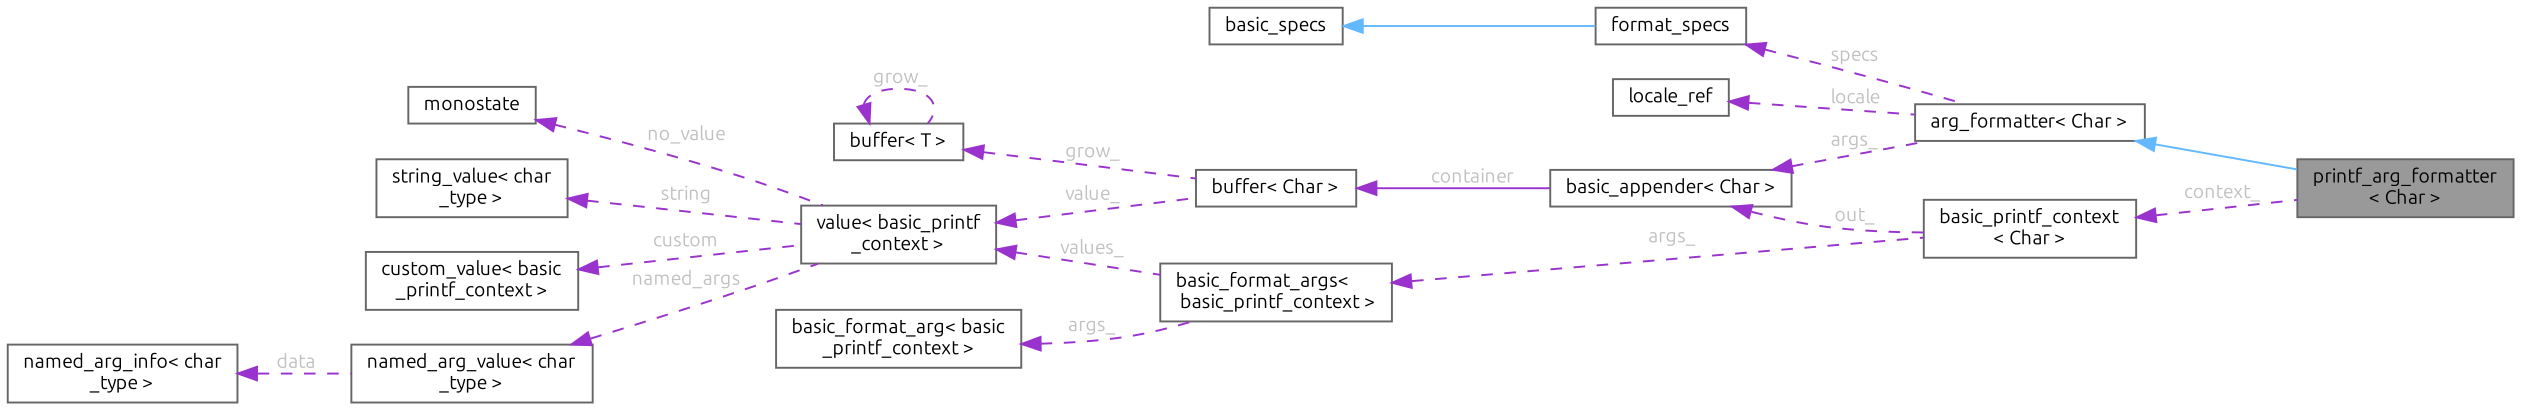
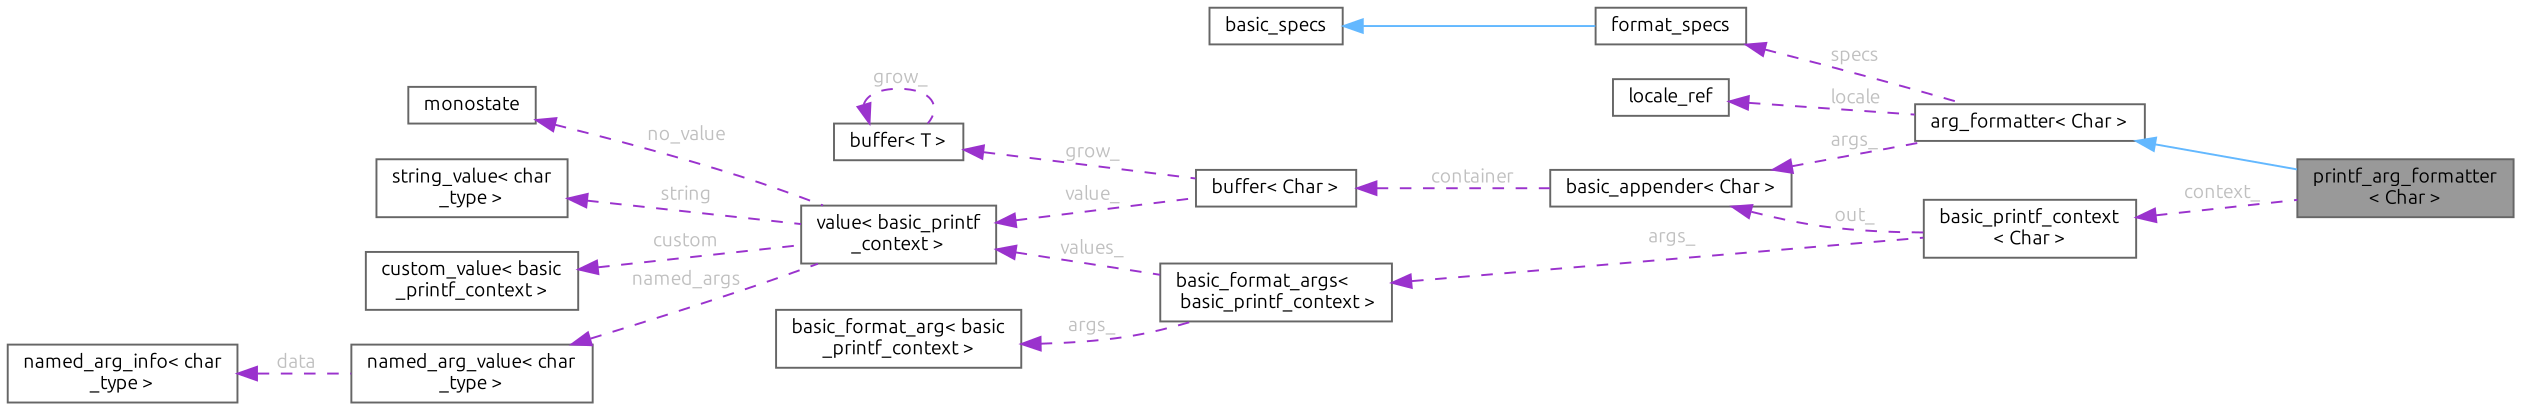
(1463, 188) -> (1463, 188)
